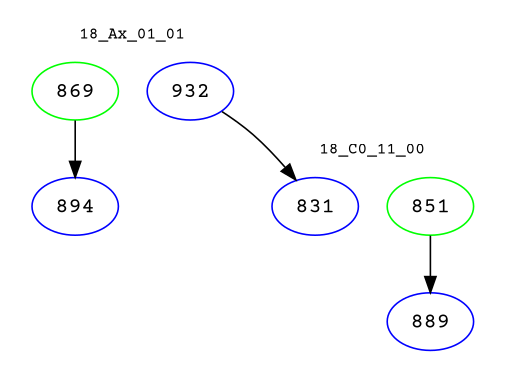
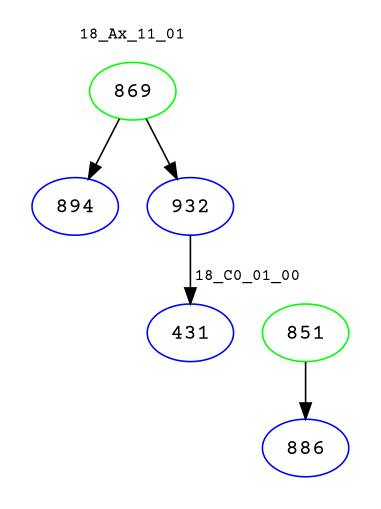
(133, 34) -> (133, 34)
none -> (158, 142)
(373, 150) -> (248, 276)
(315, 206) -> (190, 333)
(430, 322) -> (306, 448)
